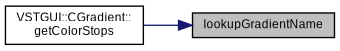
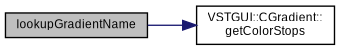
(161, 25) -> (165, 25)
